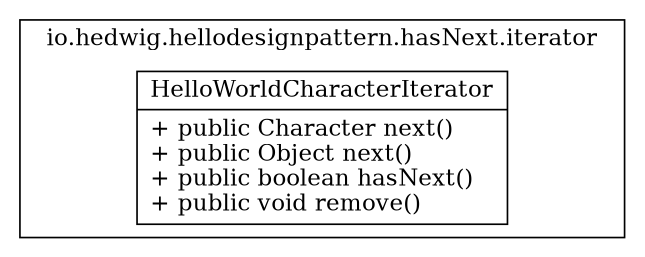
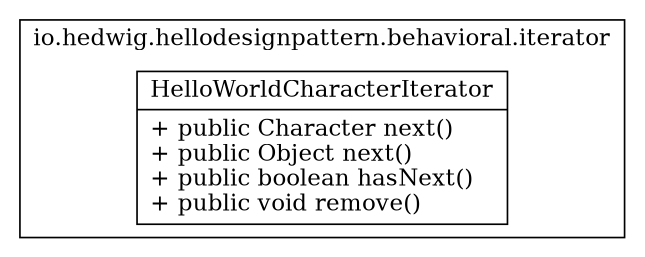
(322, 39) -> (322, 39)
